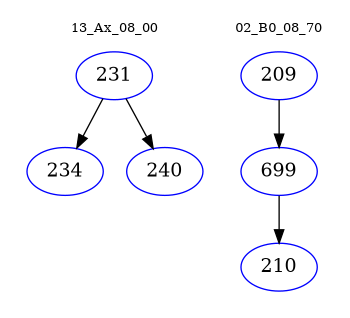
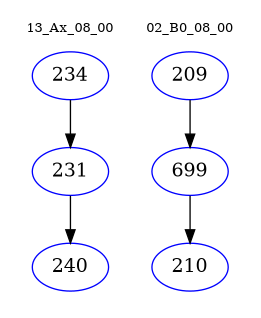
(279, 29) -> (190, 29)
(93, 117) -> (70, 117)
